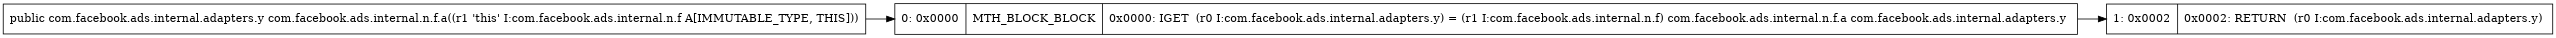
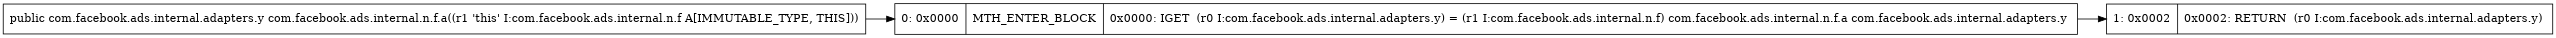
(1034, 19) -> (1035, 19)
